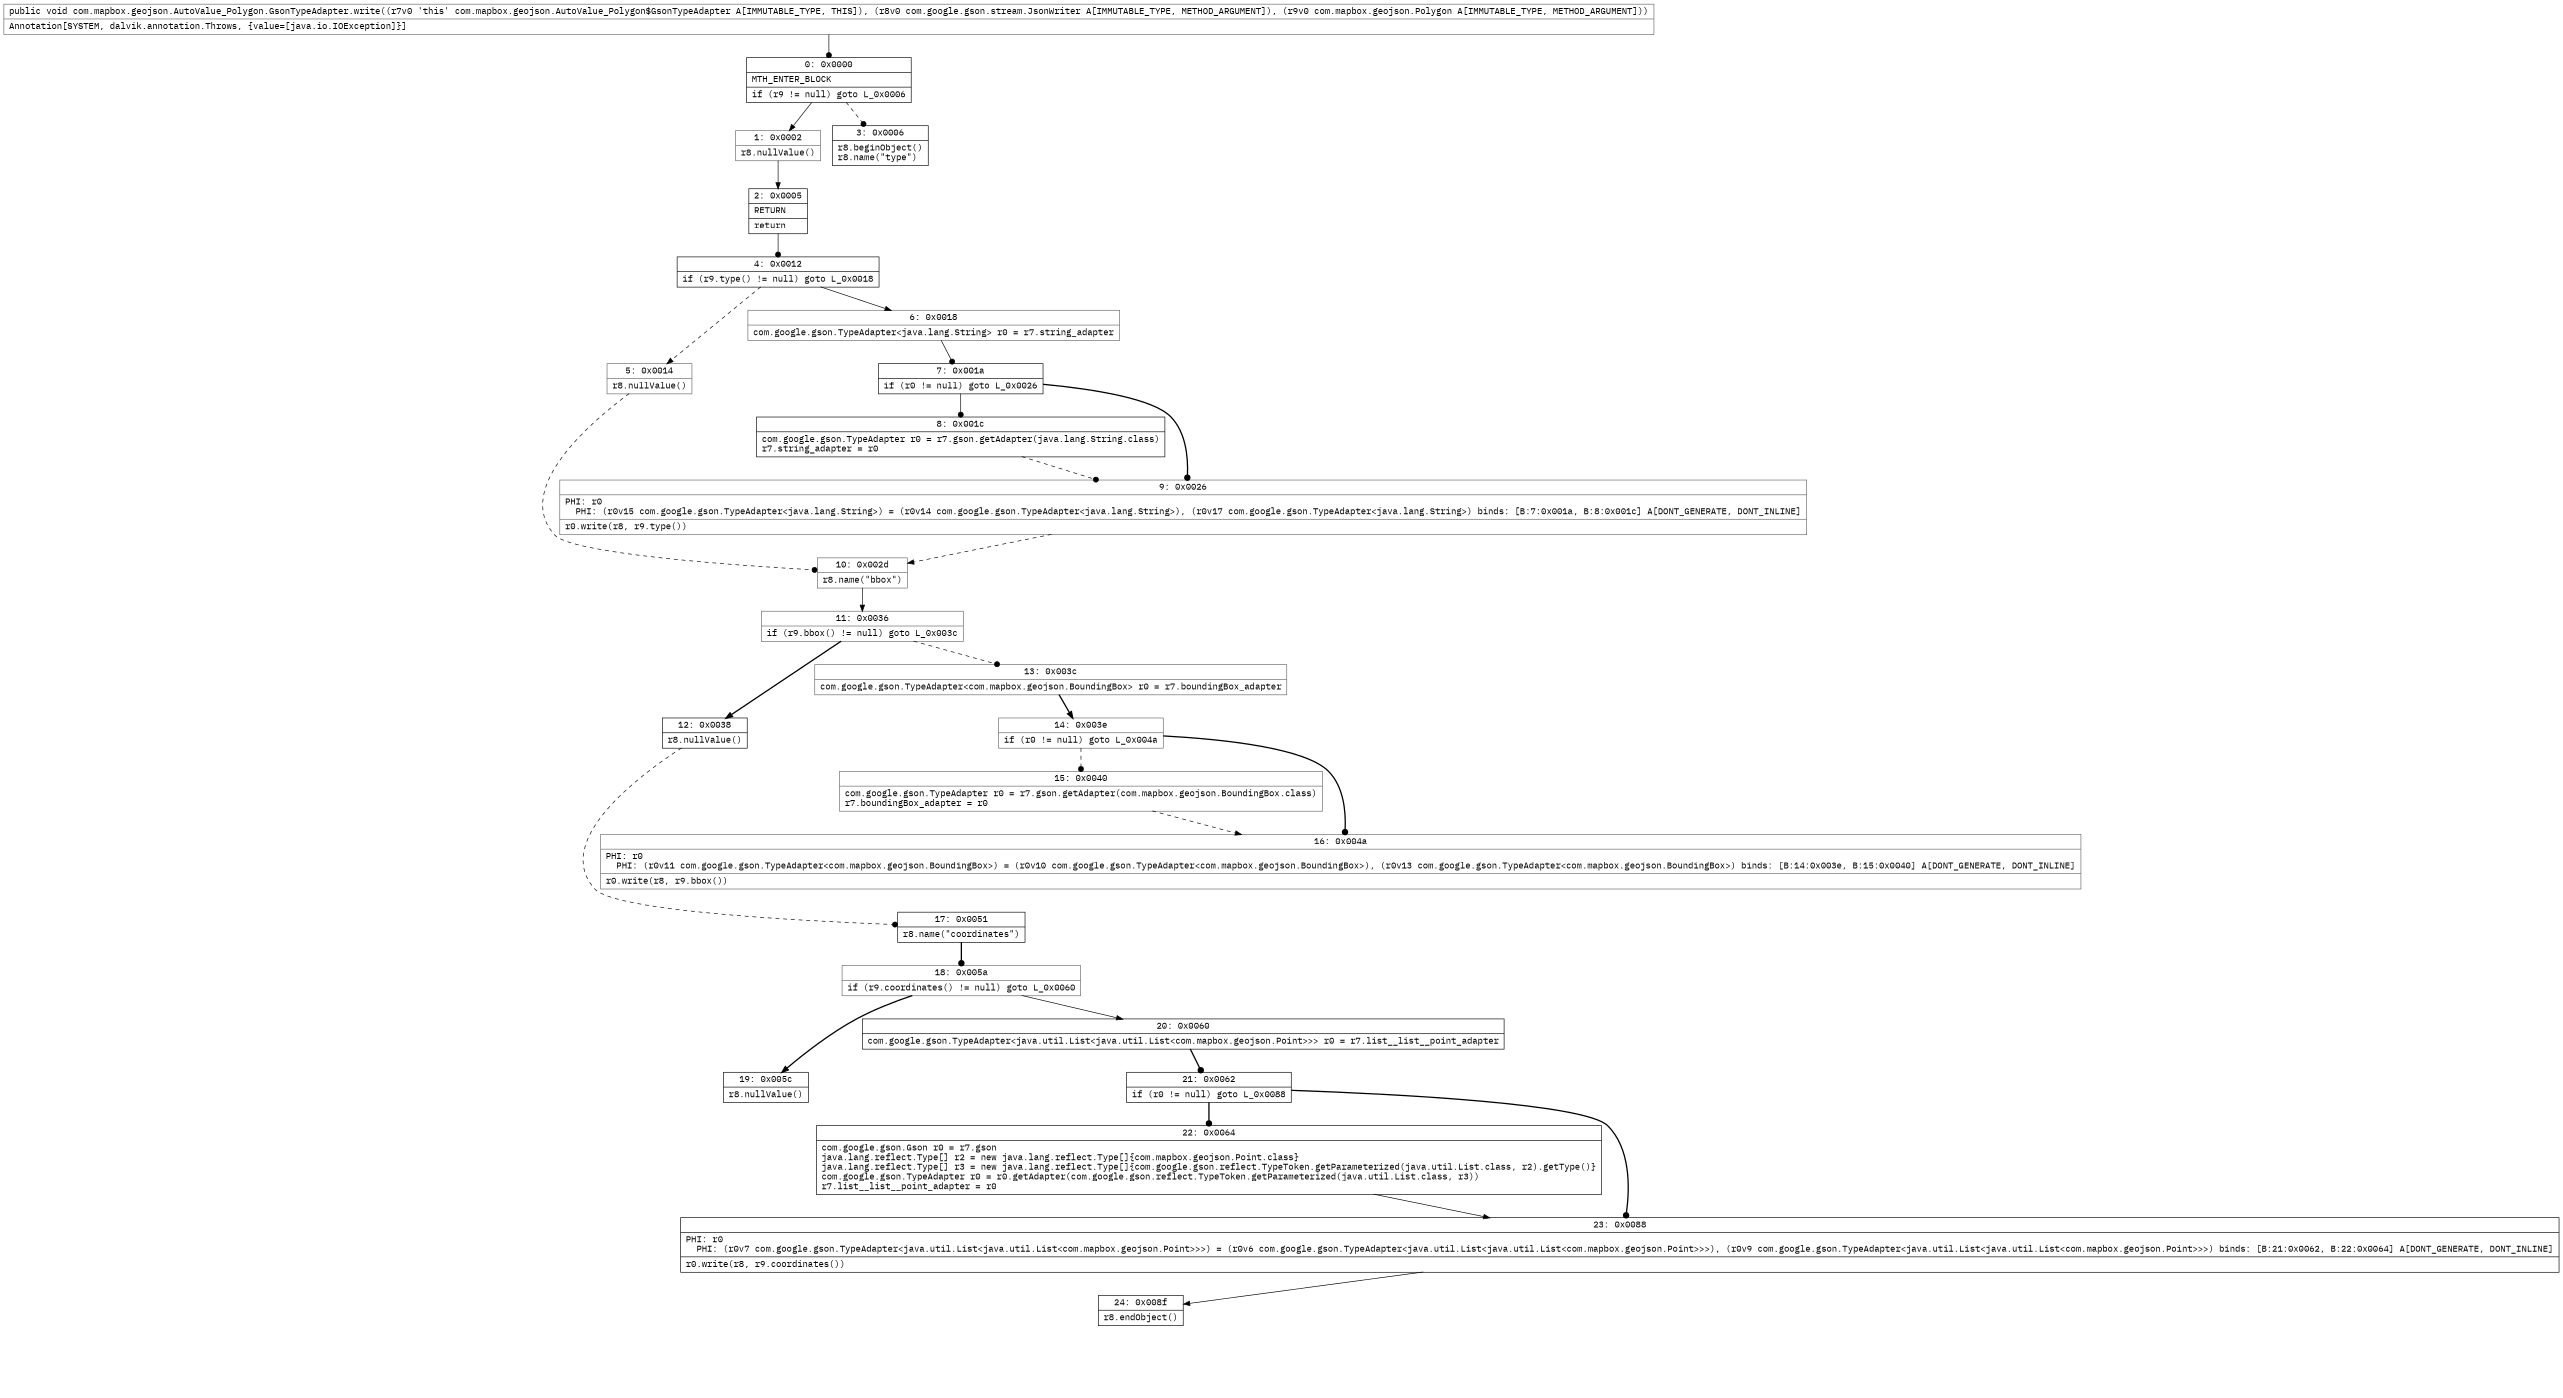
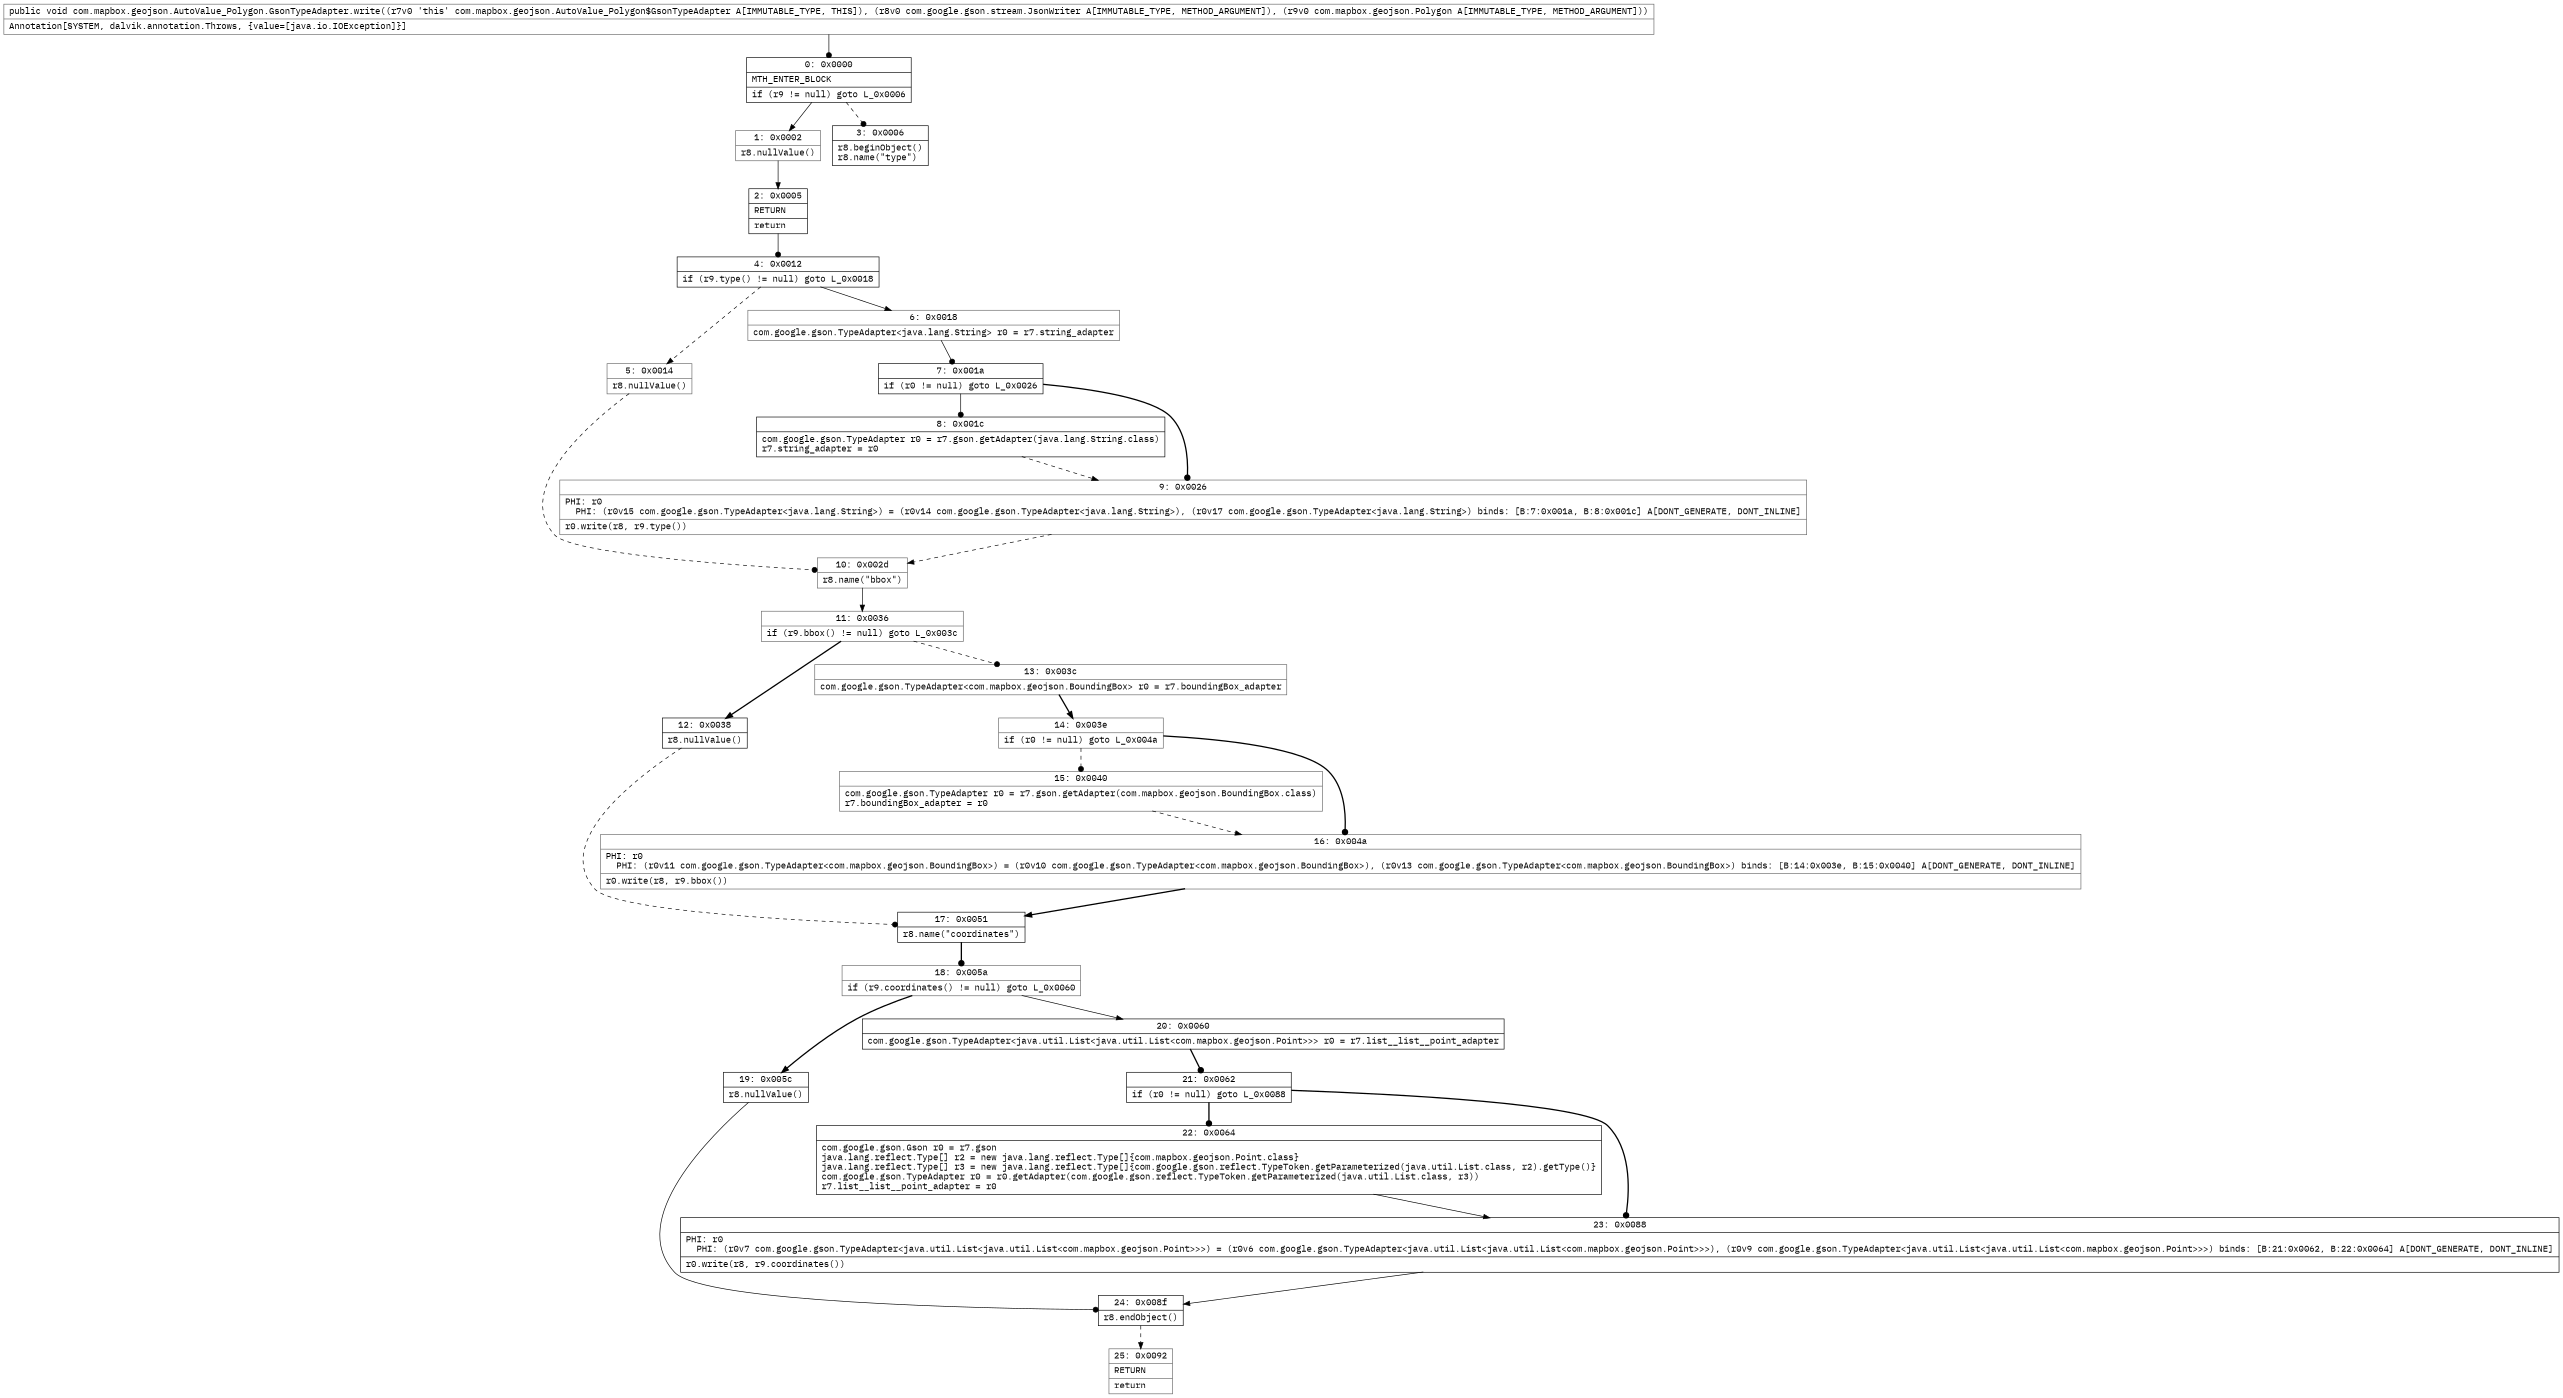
(1057, 467) -> (1057, 467)
none -> (1108, 902)
none -> (780, 1296)
none -> (1141, 1371)
